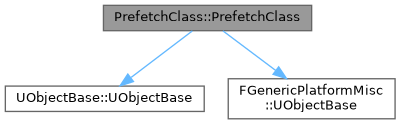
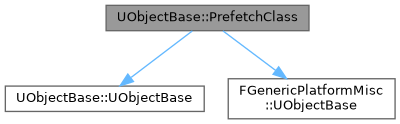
(208, 18) -> (208, 18)
